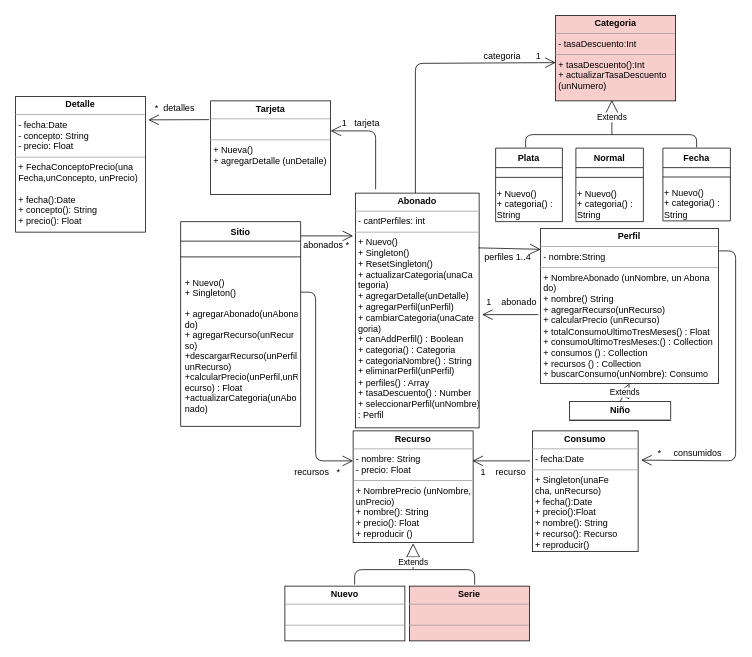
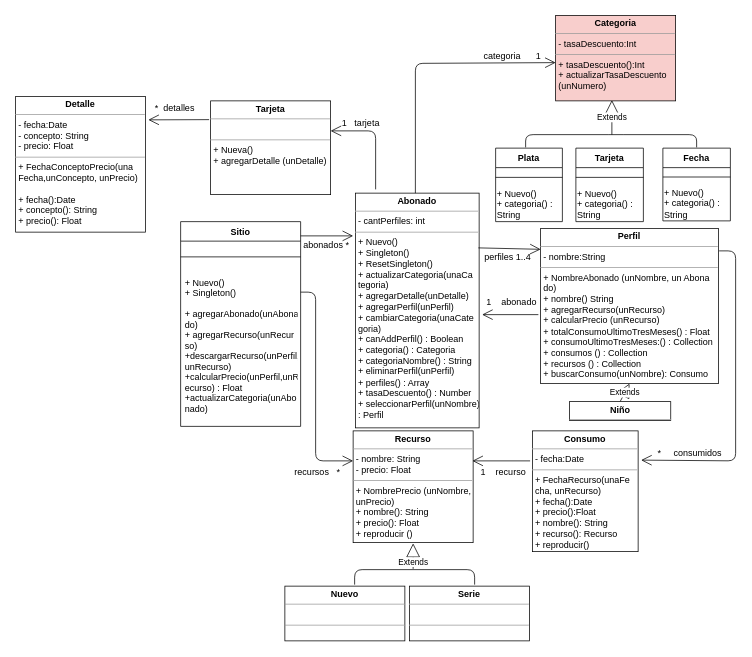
(609, 158) -> (609, 158)
(579, 479) -> (581, 479)
(469, 614) -> (469, 614)
